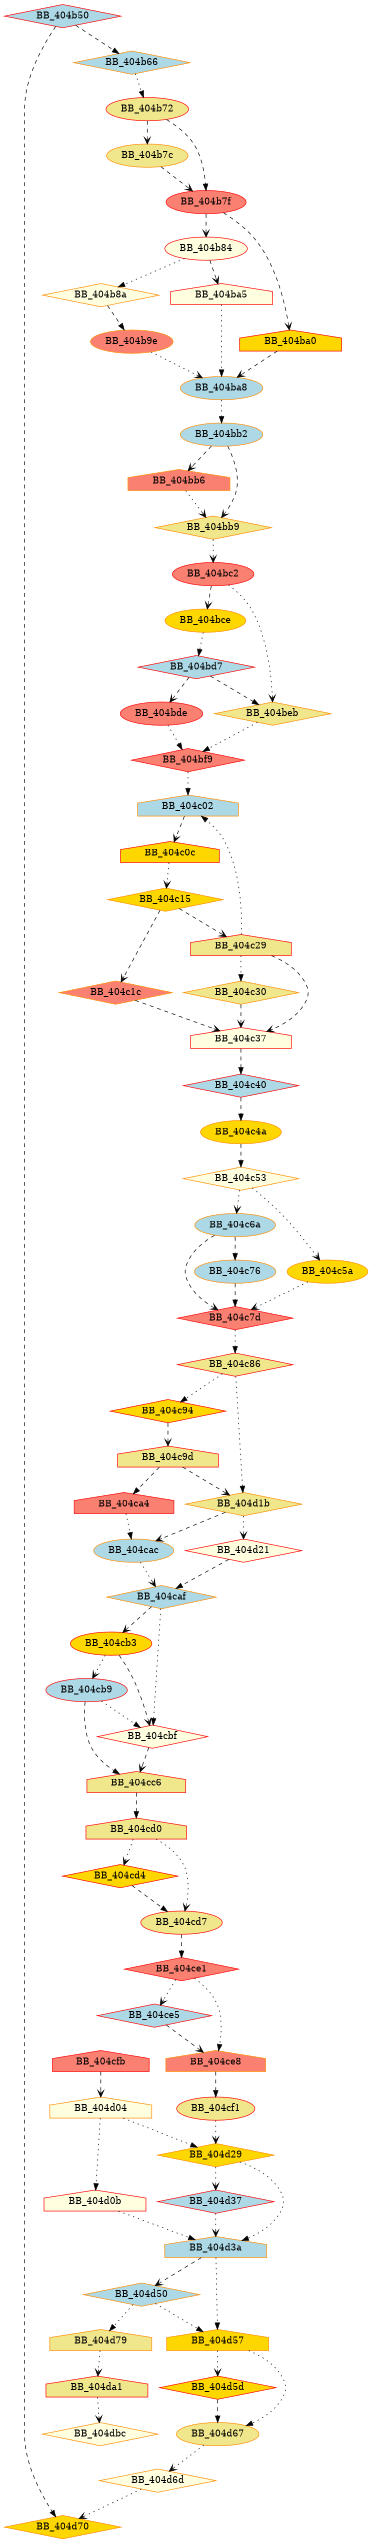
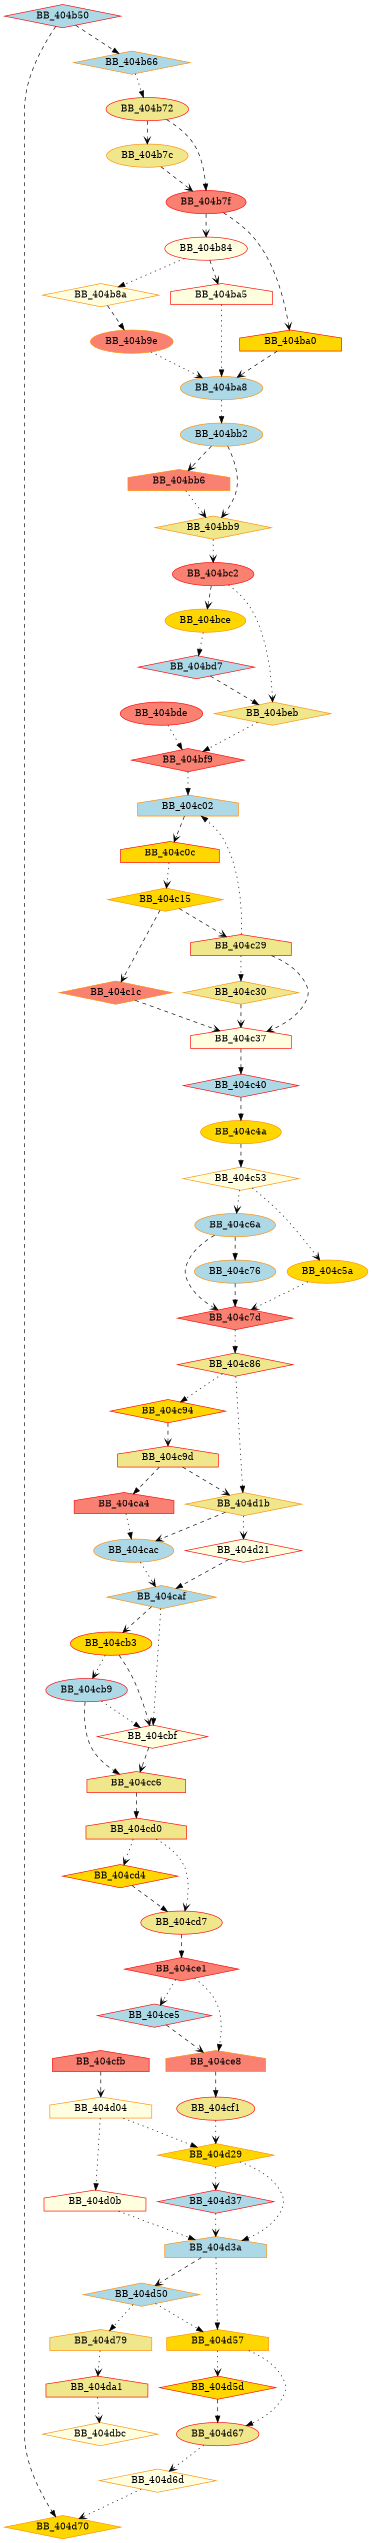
(181, 687) -> none
(218, 2434) -> (218, 2434)
